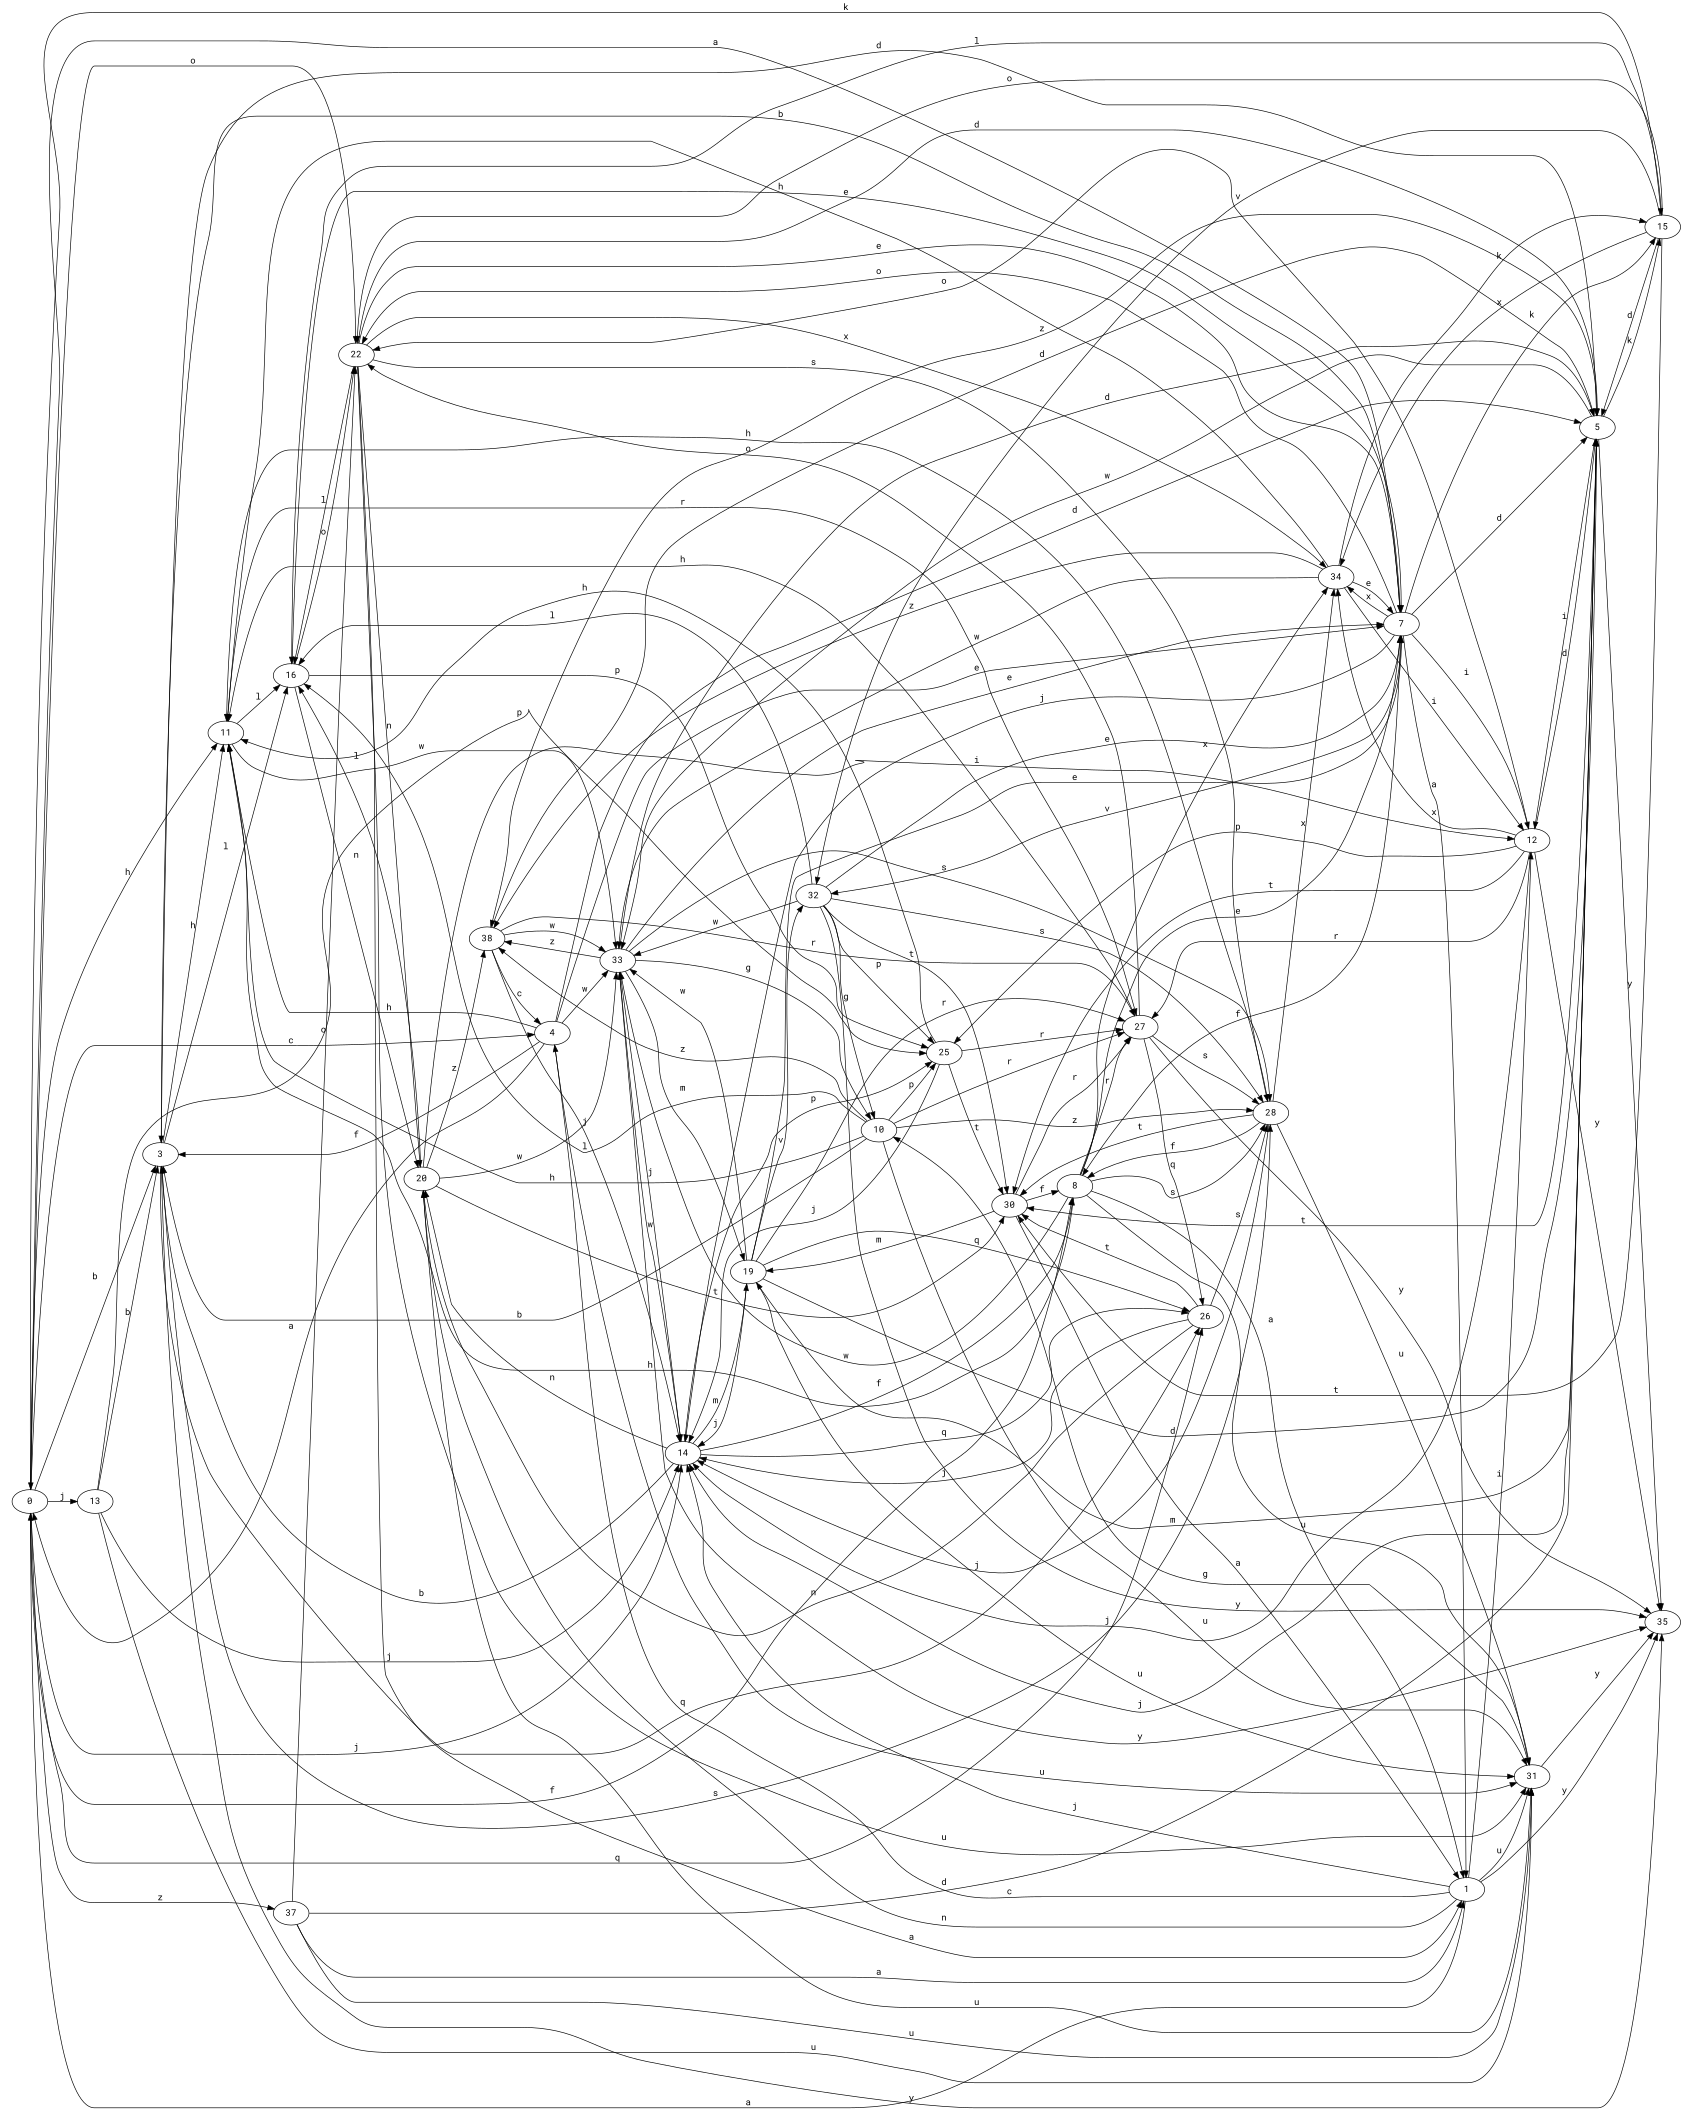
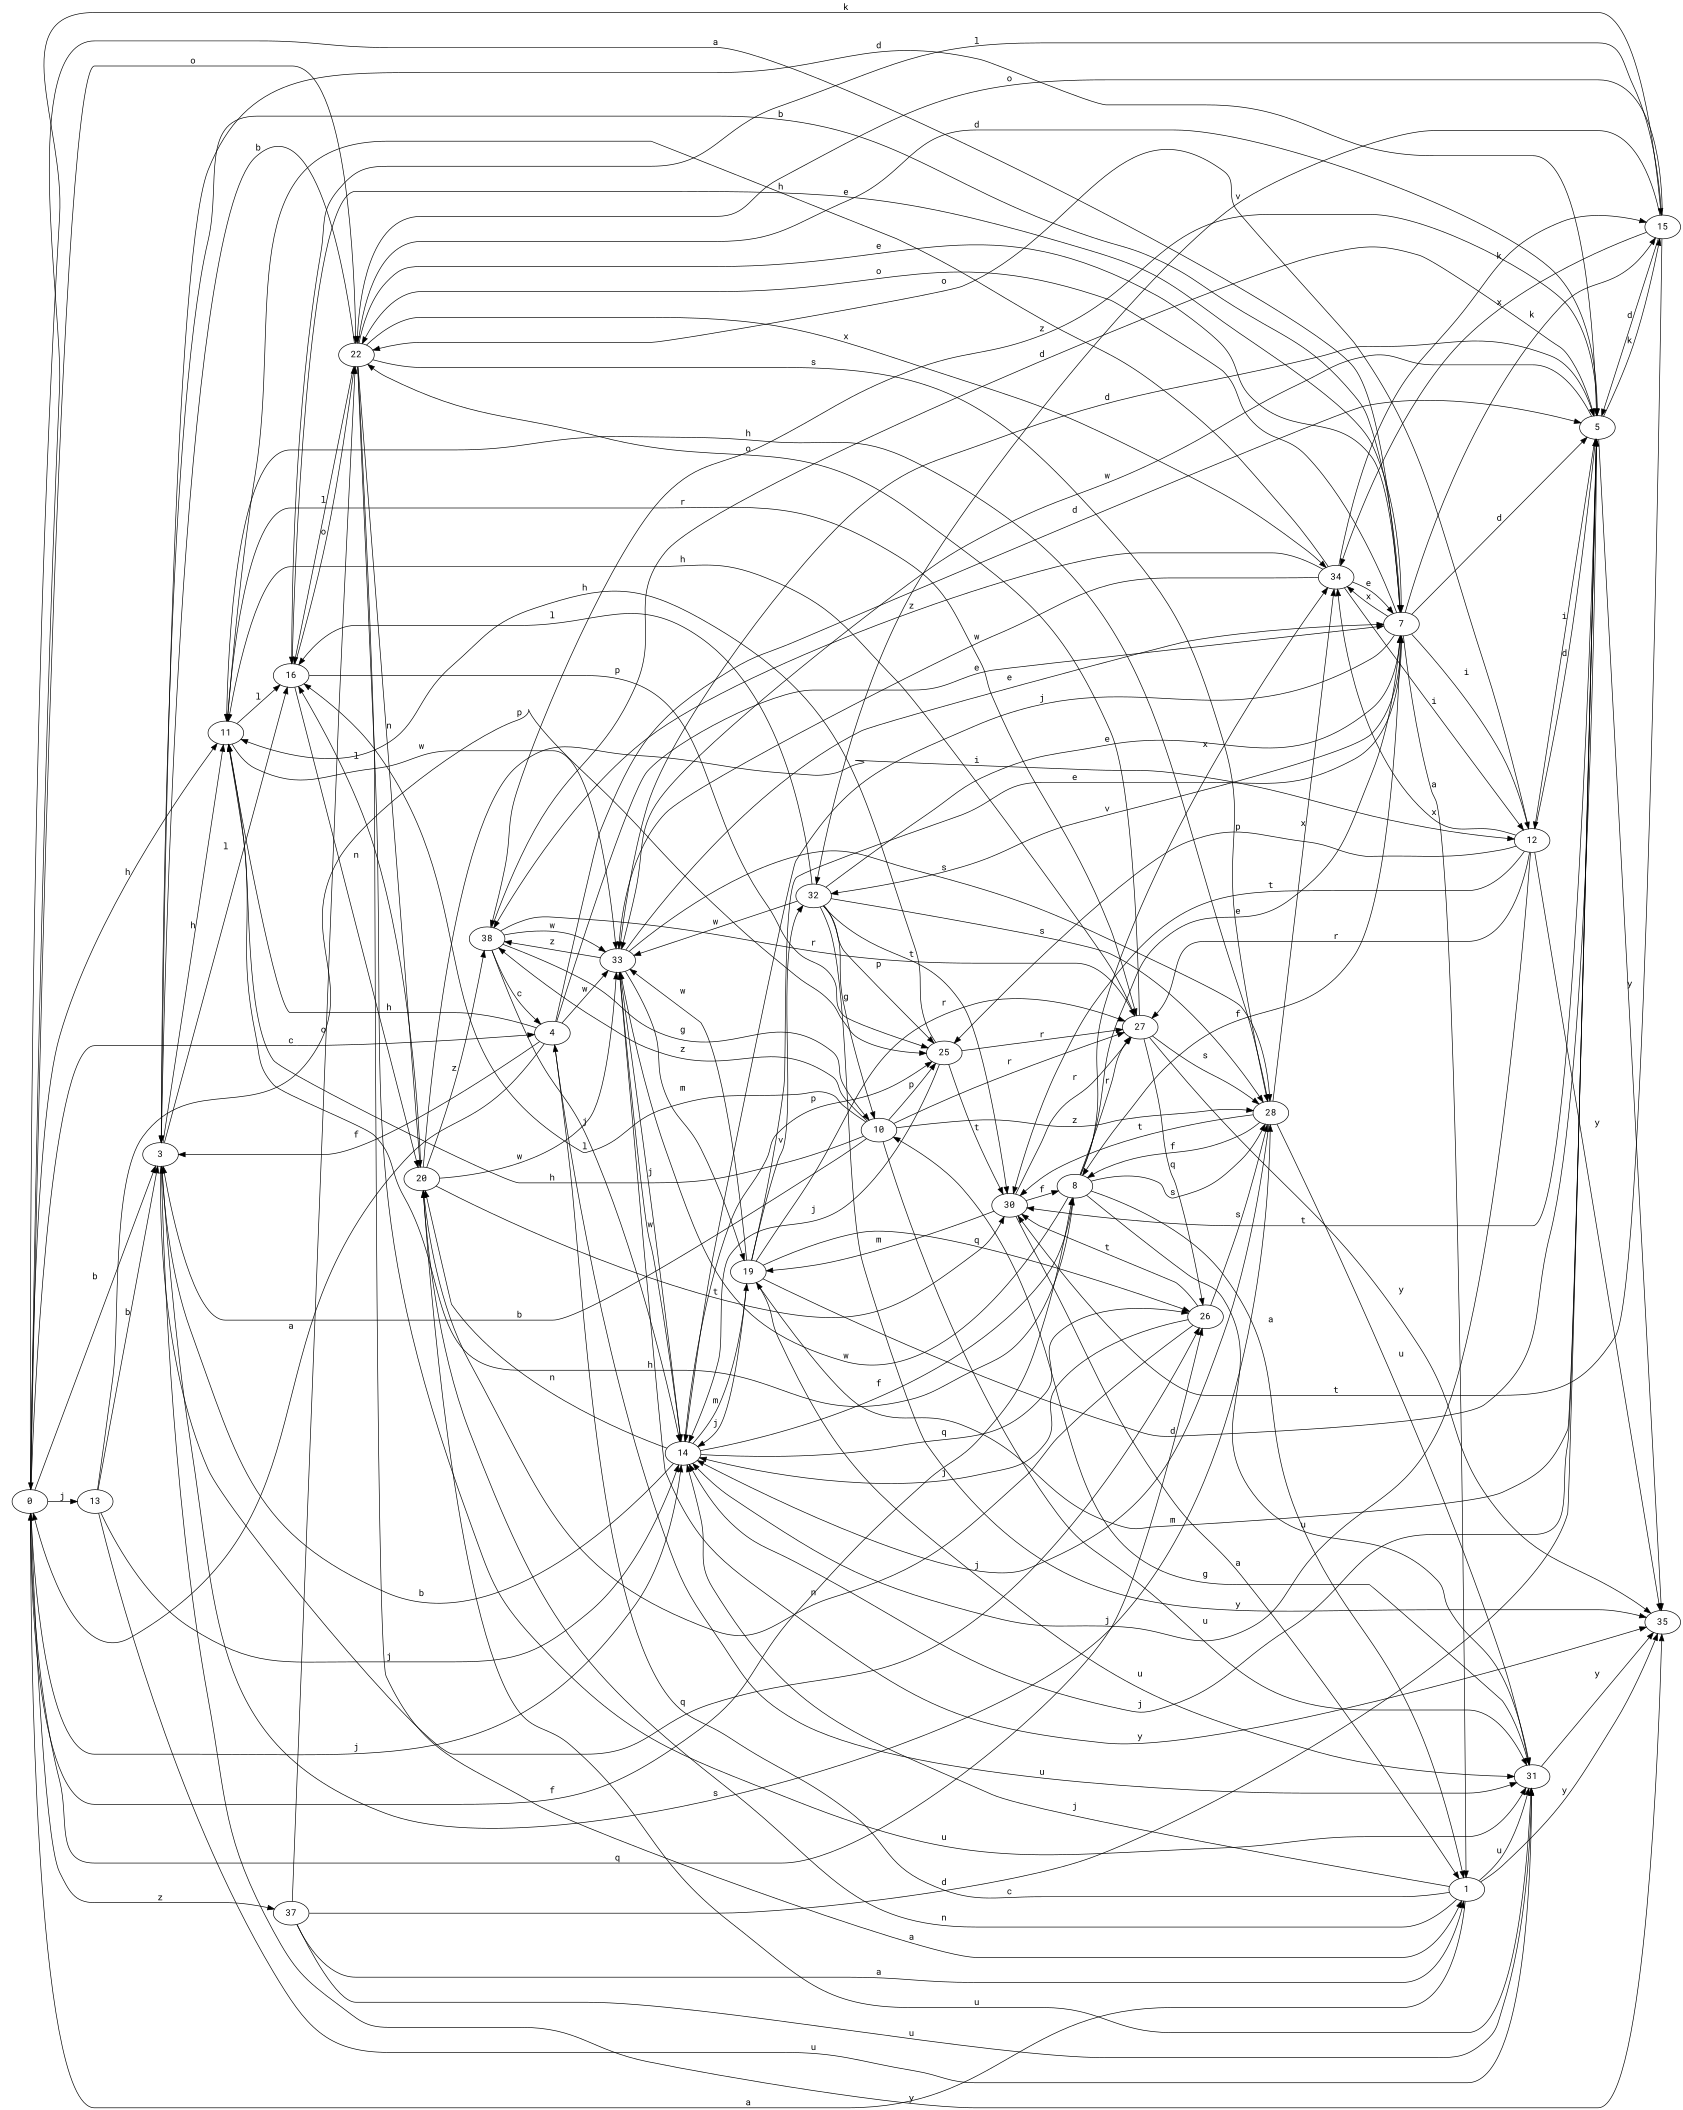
none -> (189, 520)
(778, 989) -> (694, 1041)
(1509, 1369) -> none
